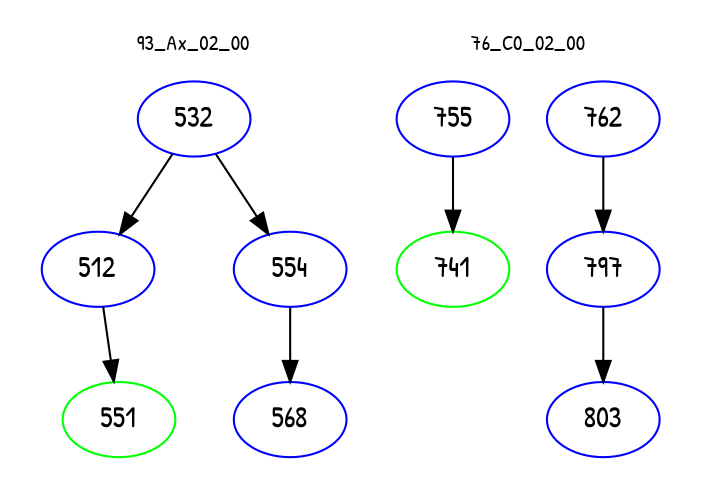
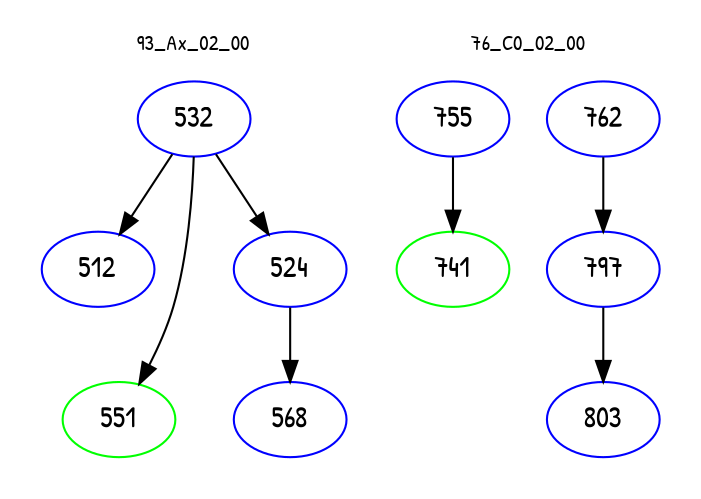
(290, 269) -> (290, 269)
(107, 334) -> (183, 263)
